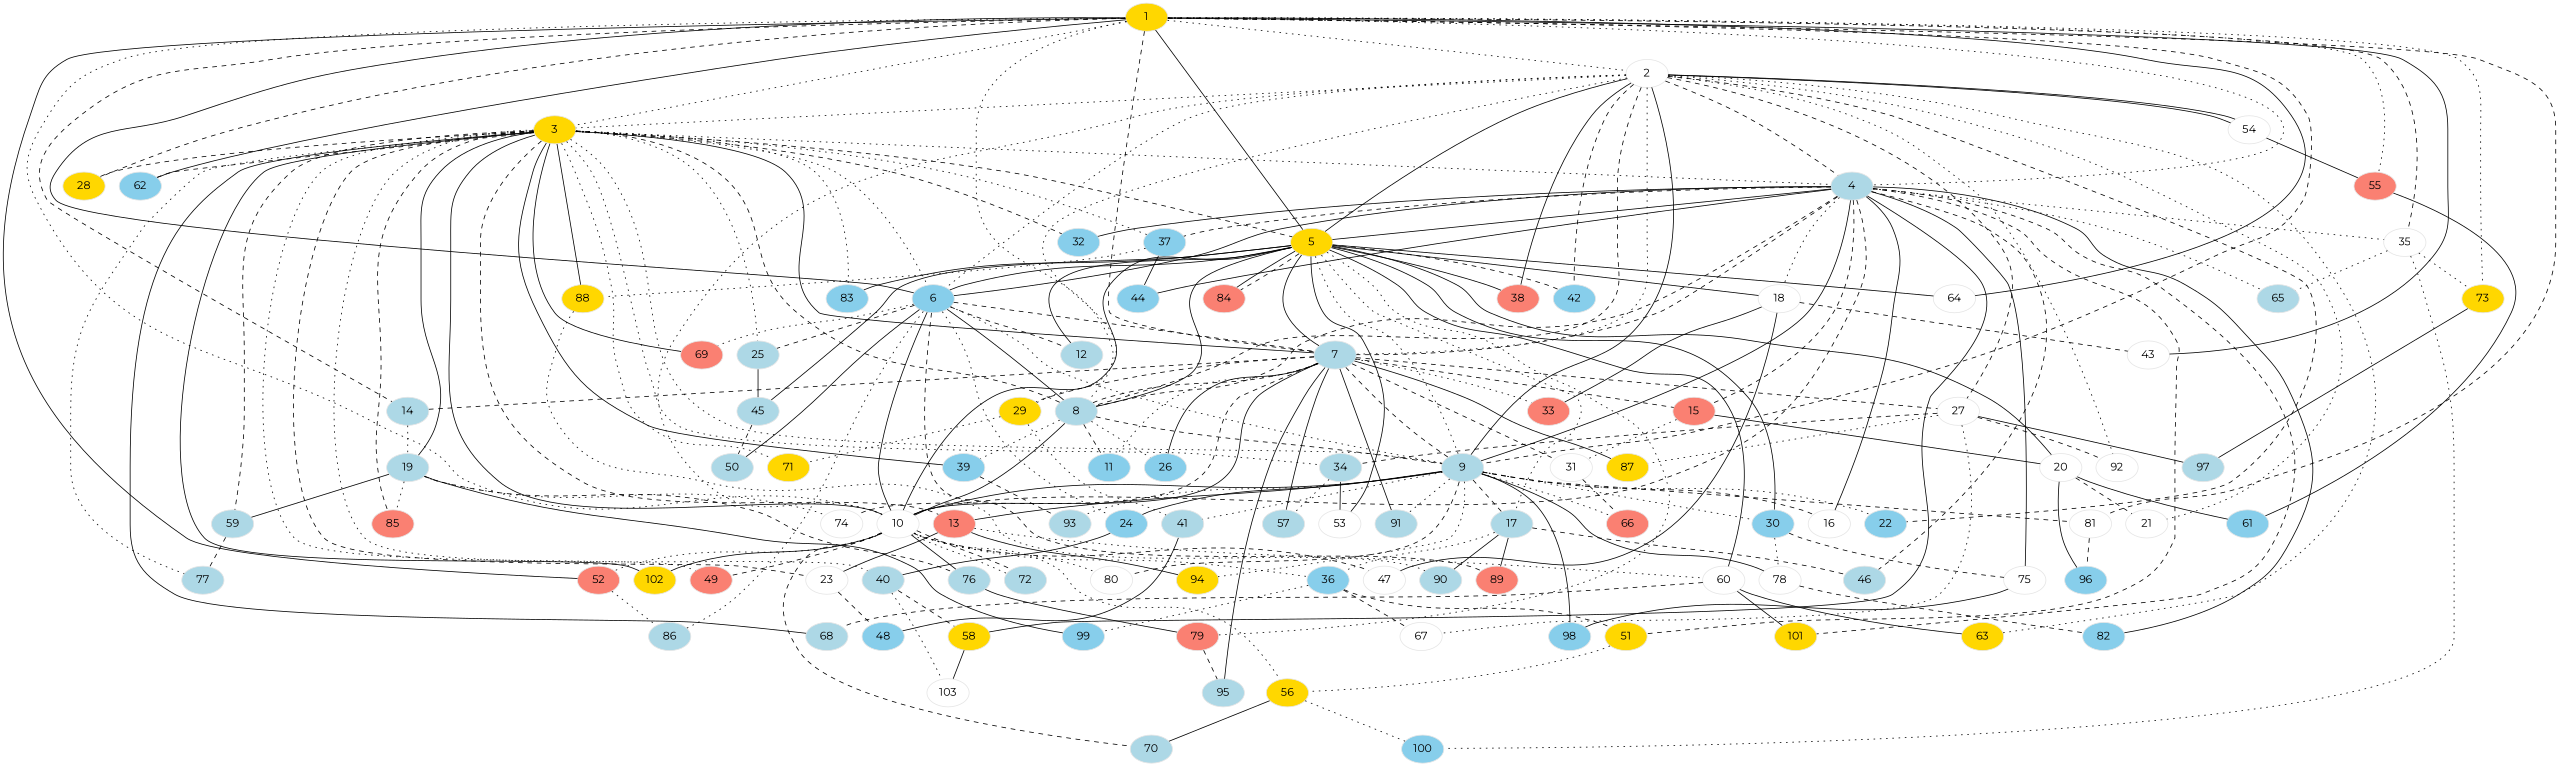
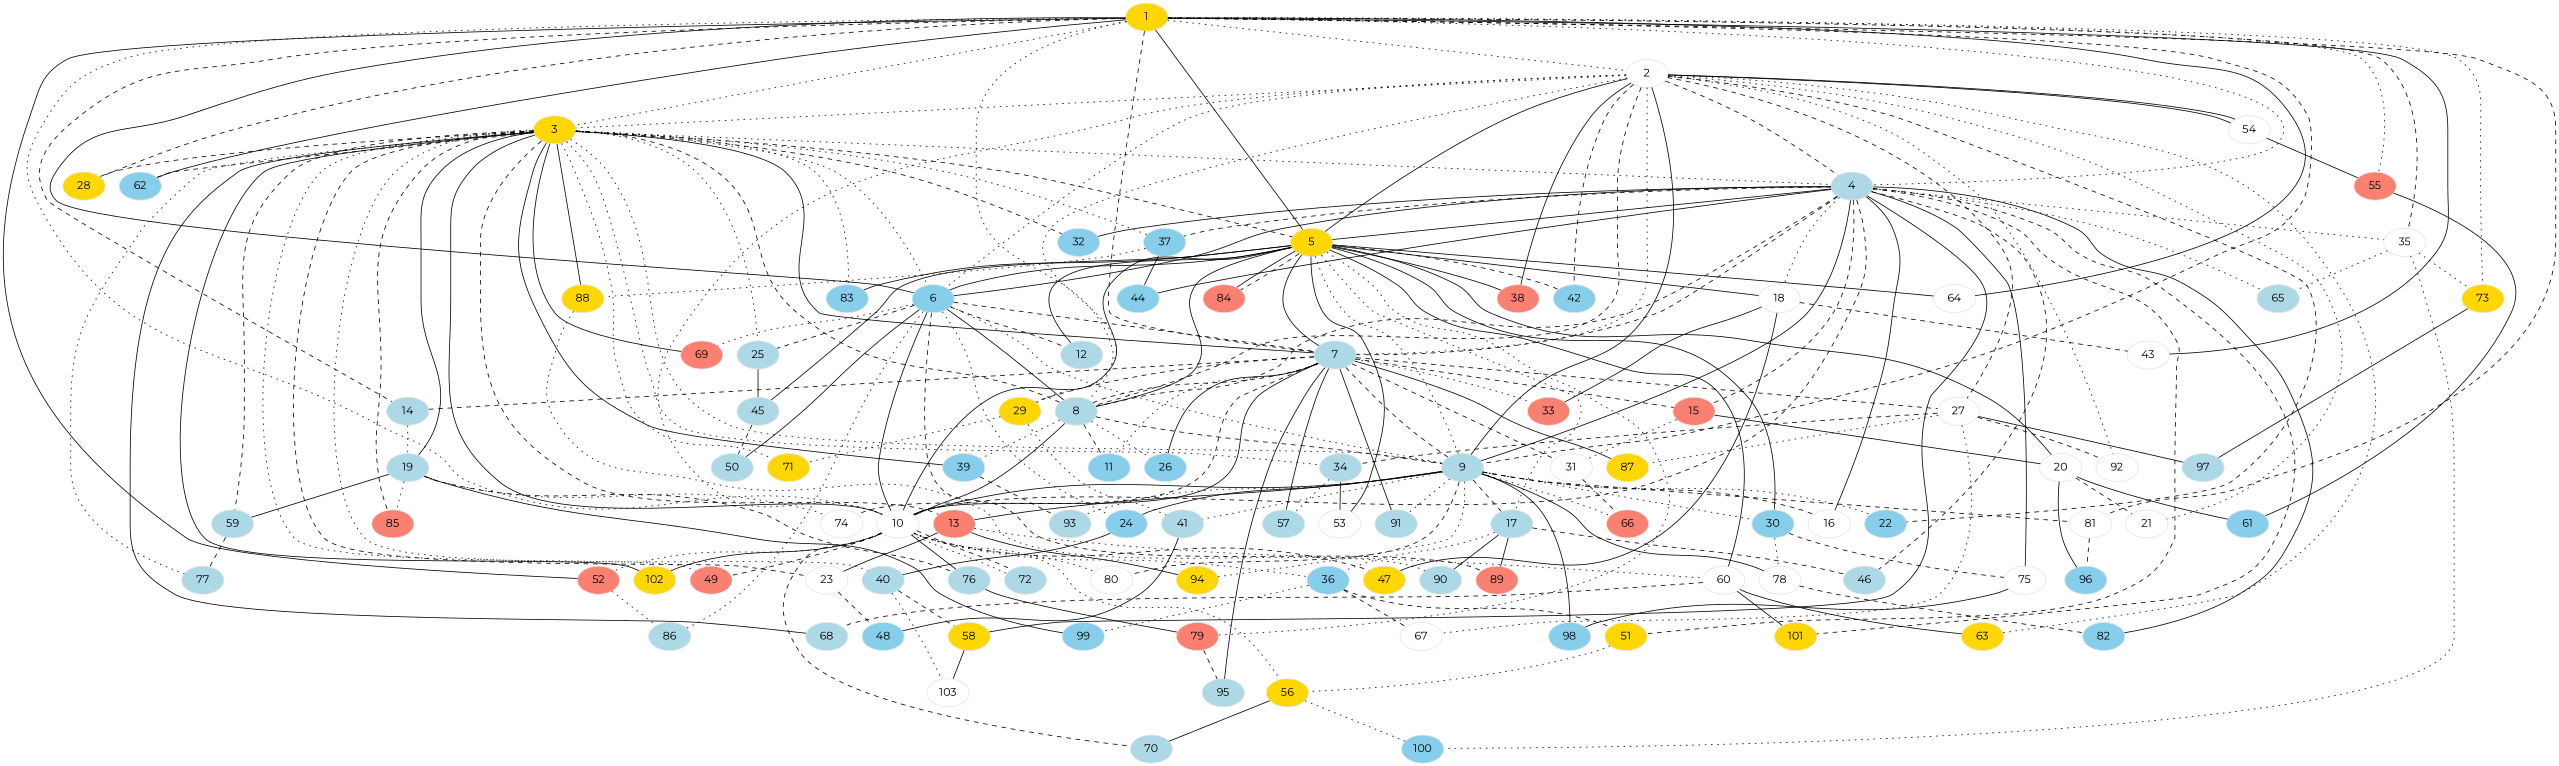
(1384, 580) -> (1384, 580)
